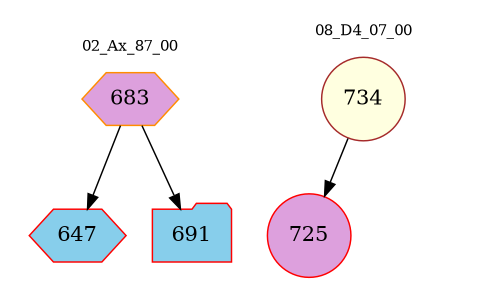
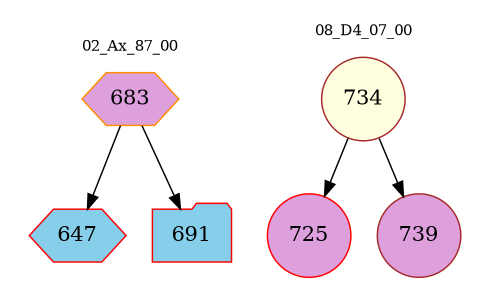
none -> (419, 236)
